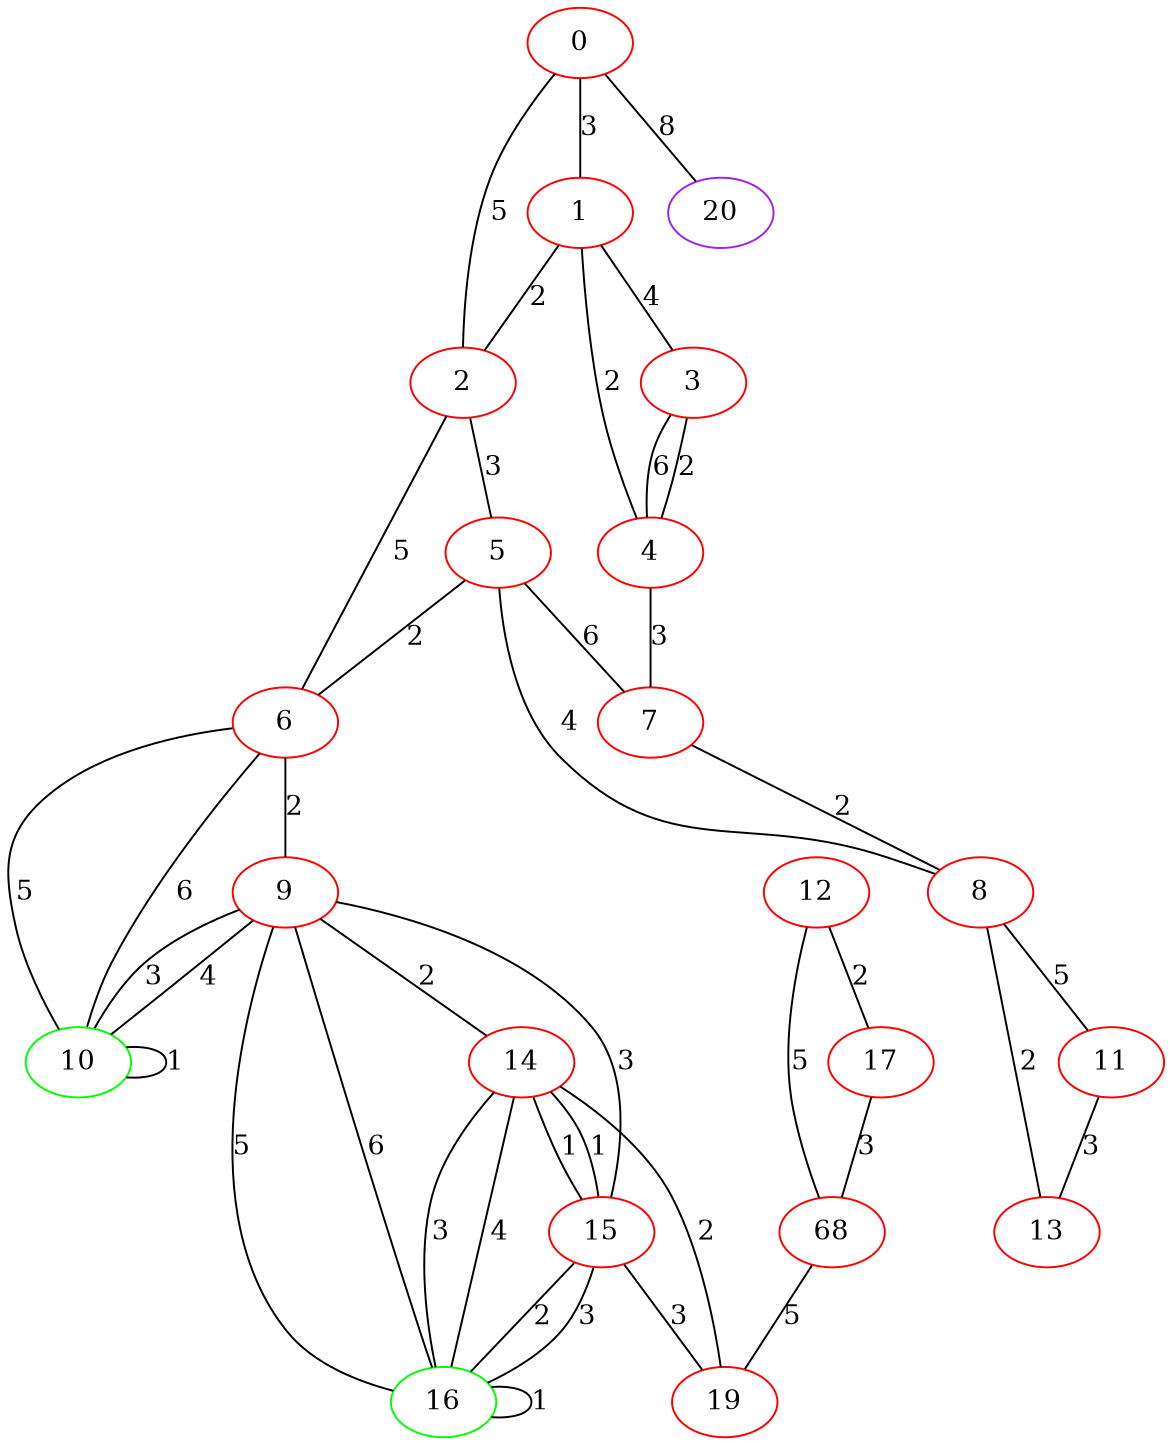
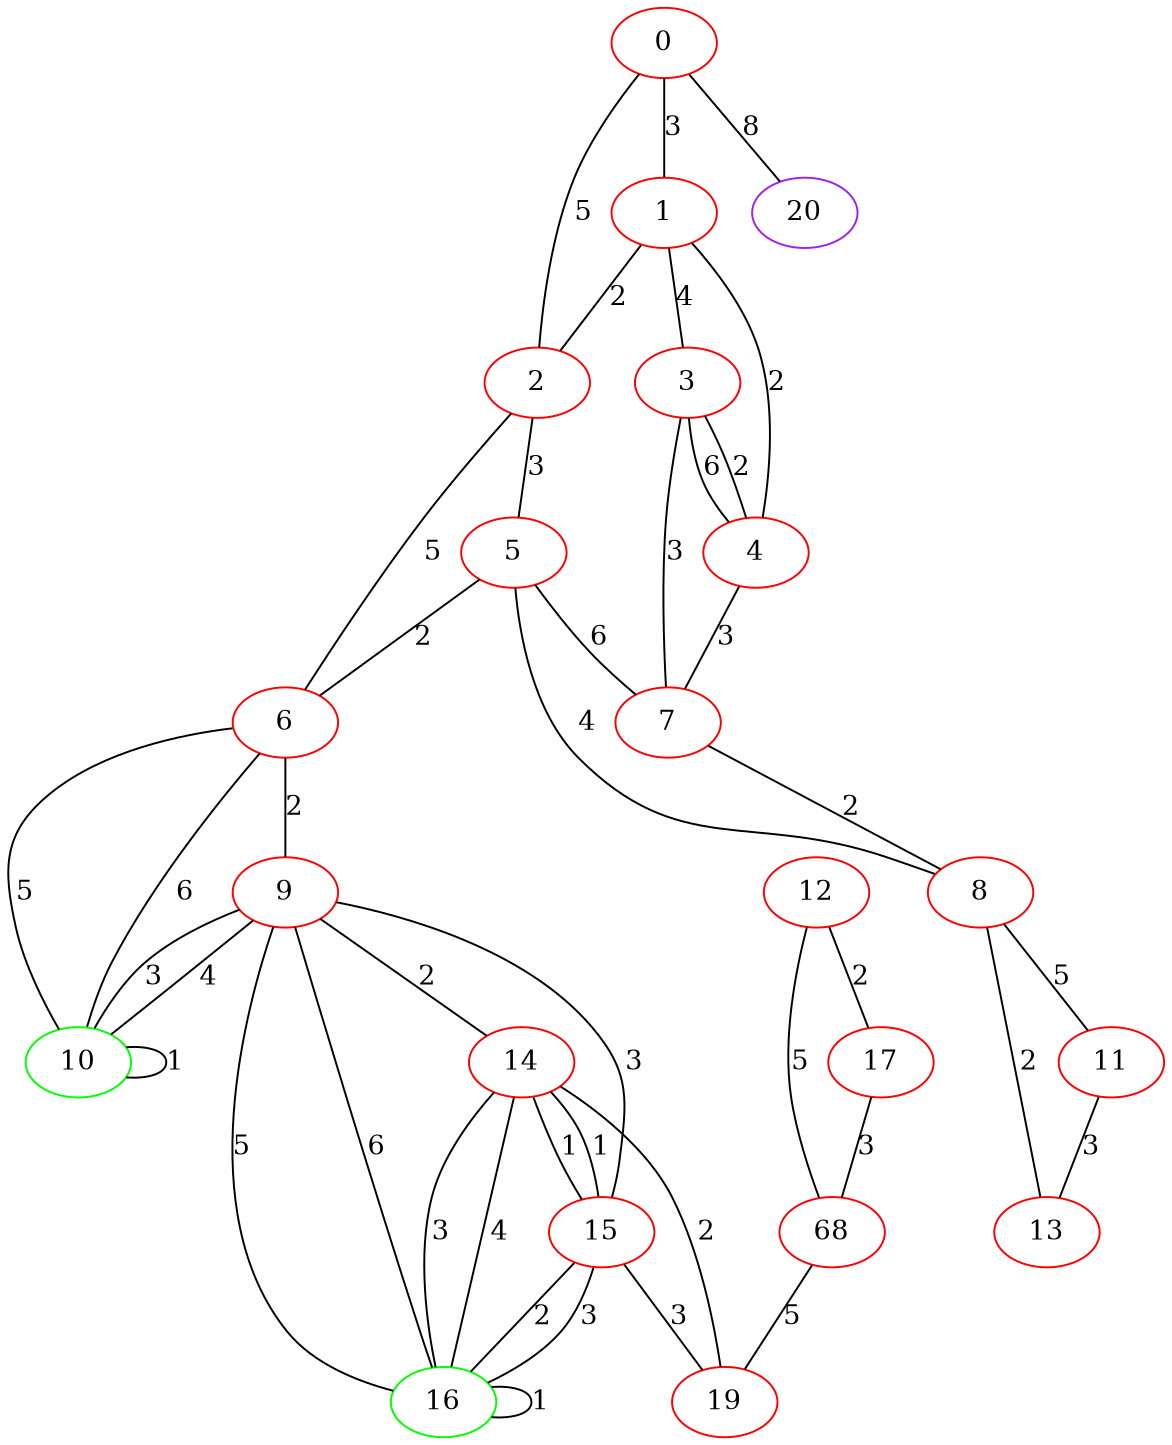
none -> (664, 552)
